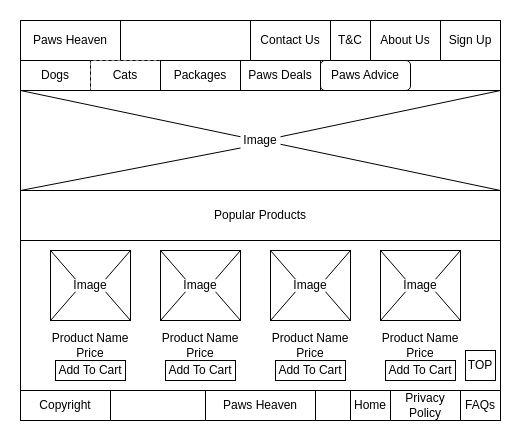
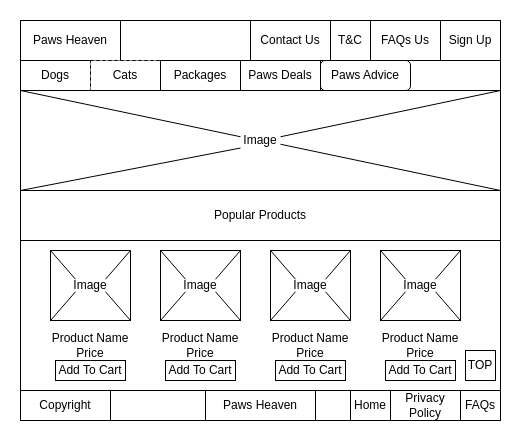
(406, 41) -> (406, 41)
